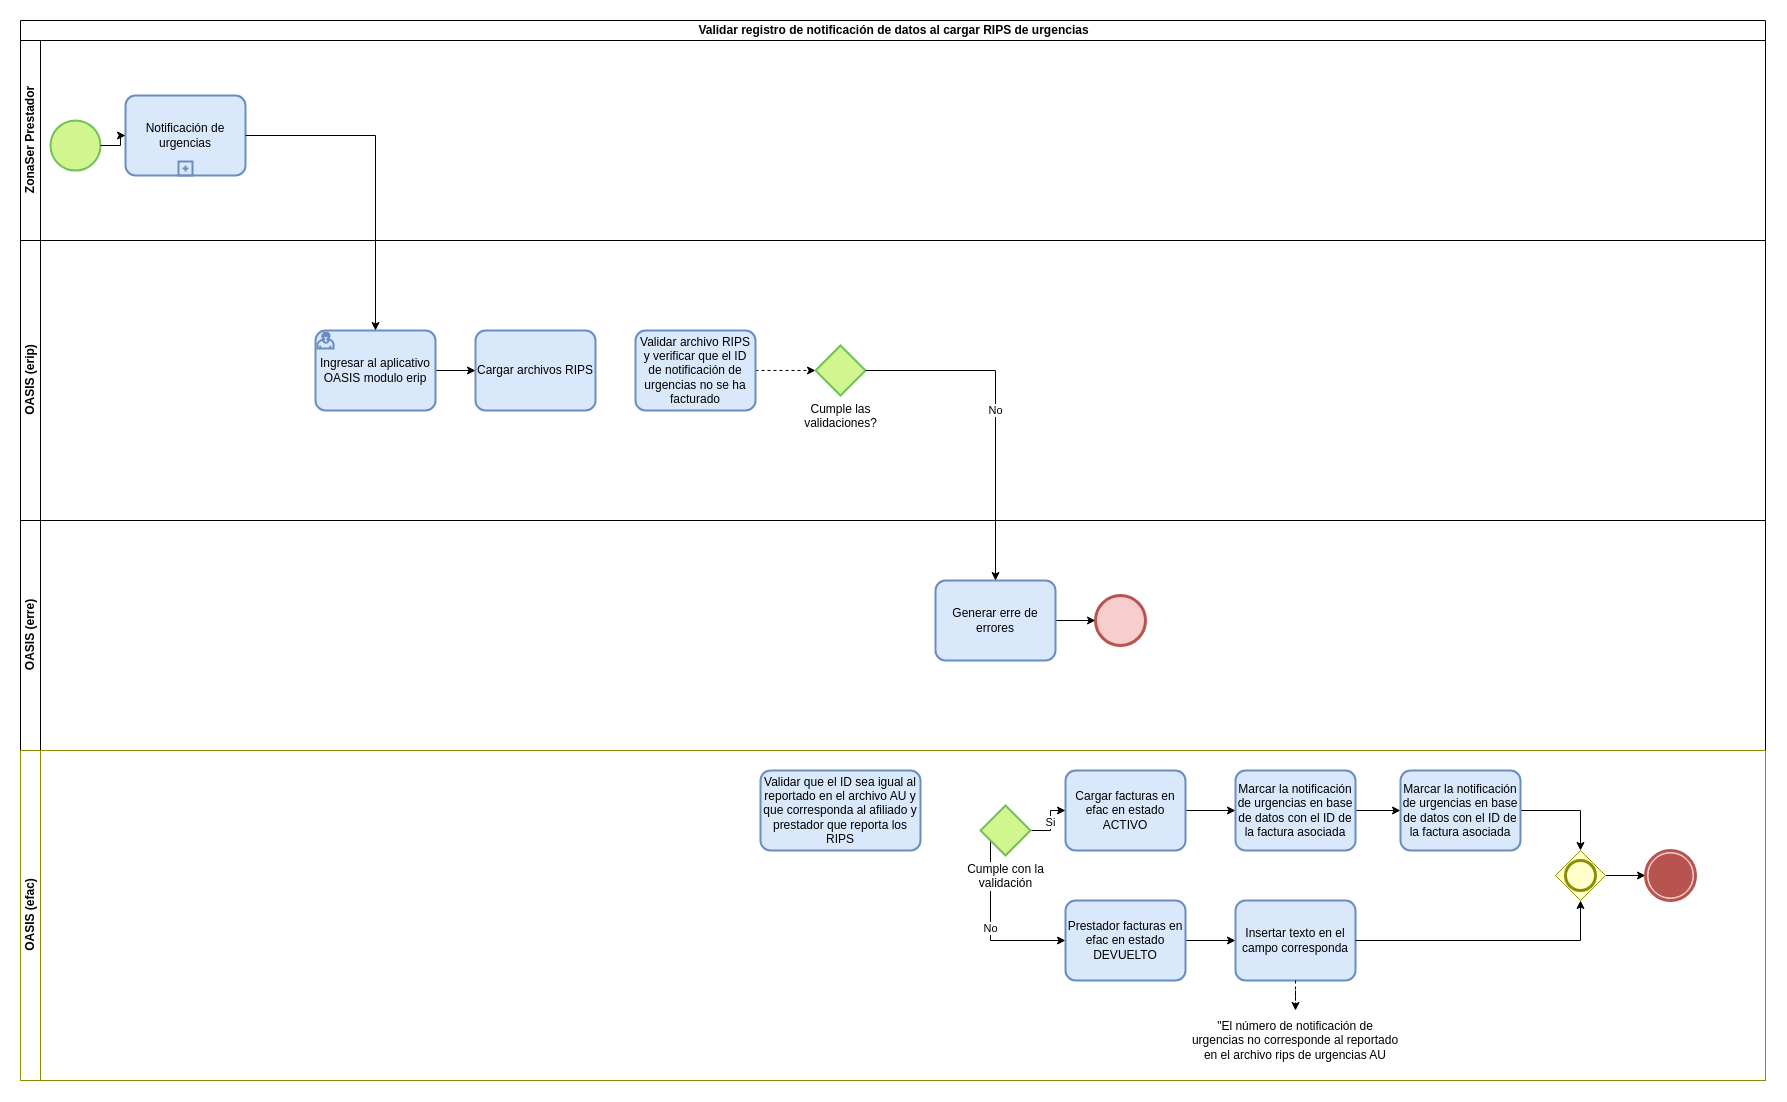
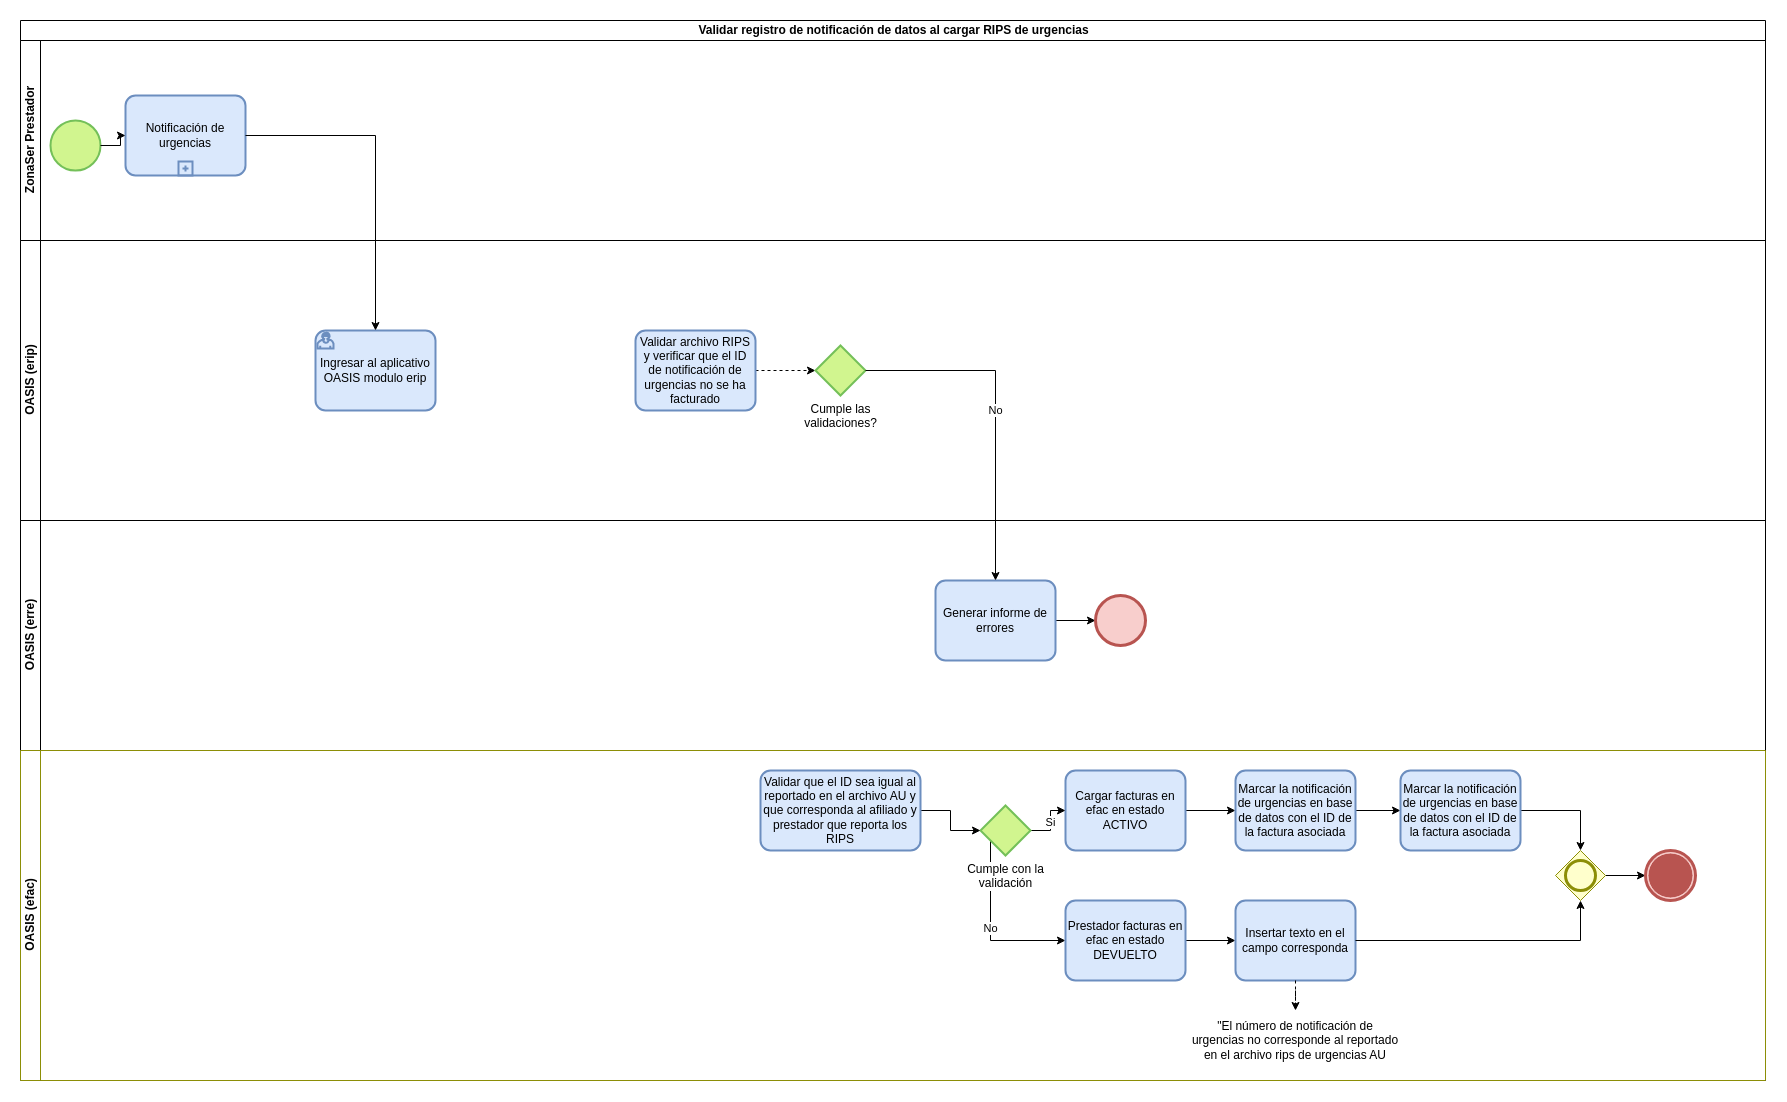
(452, 371) -> none
(536, 371) -> none
(996, 621) -> (996, 621)
none -> (951, 817)
